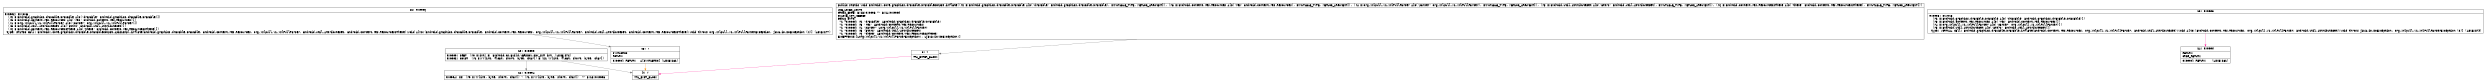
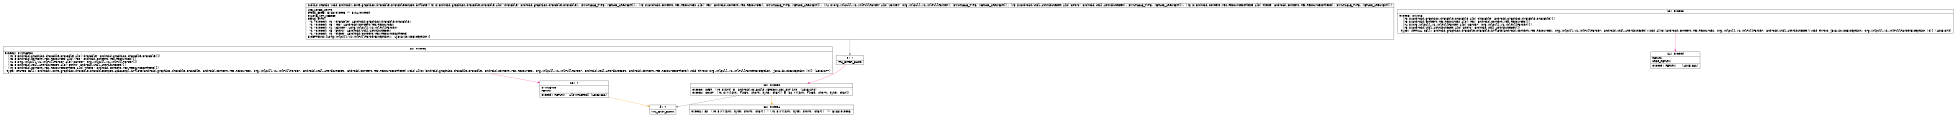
(18, 14) -> (20, 53)
(571, 40) -> (514, 78)
(526, 65) -> (772, 99)
(786, 65) -> (829, 76)
